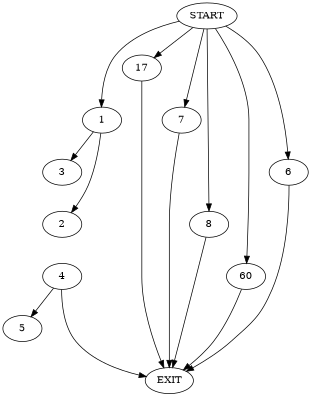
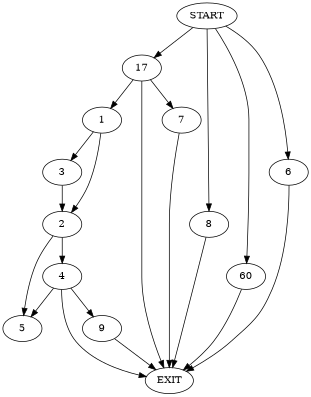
(125, 46) -> (124, 91)
(195, 64) -> (159, 91)
none -> (62, 195)
none -> (62, 247)
none -> (34, 270)
none -> (102, 329)
